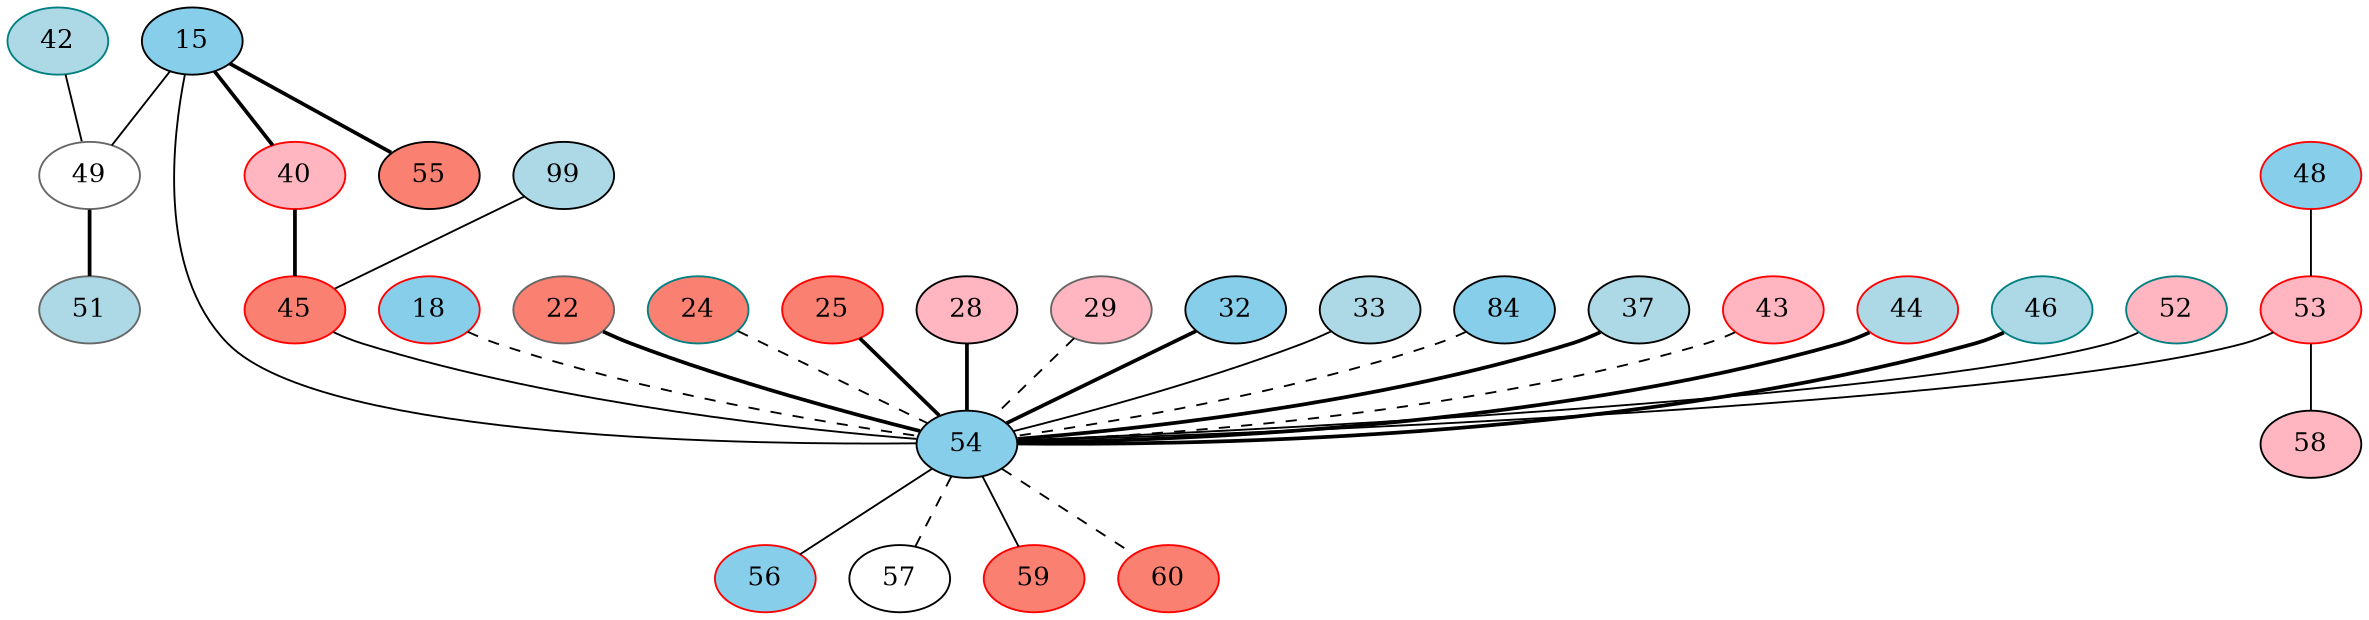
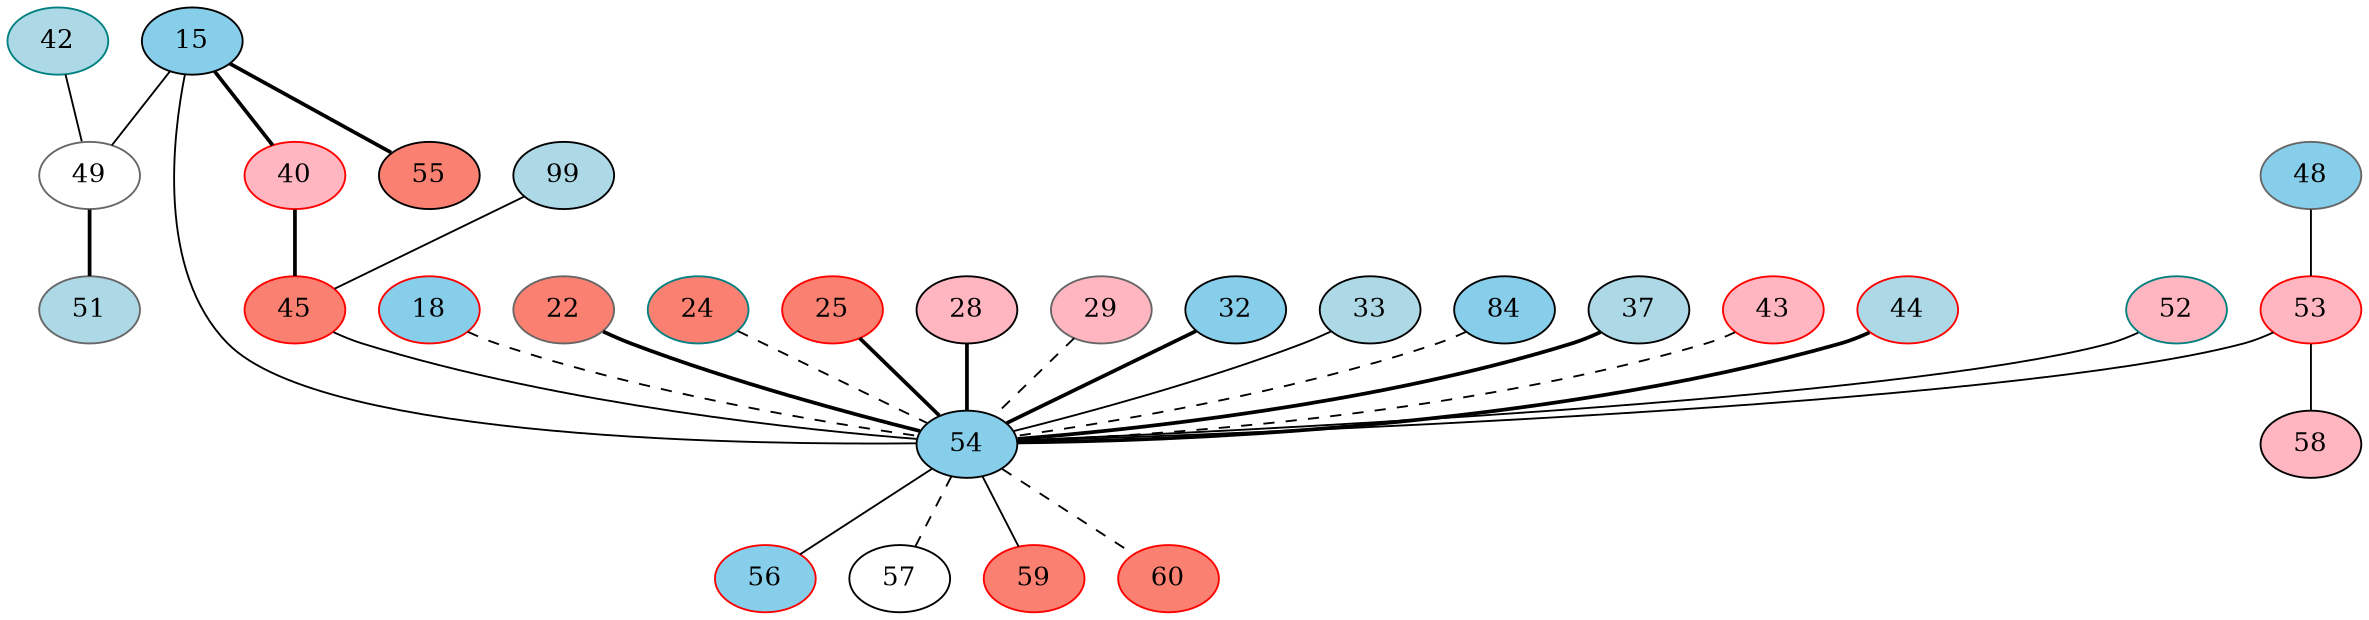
(2311, 175) -> (2311, 175)
(2042, 310) -> none
